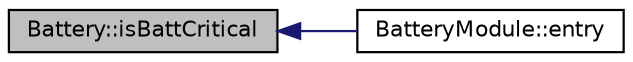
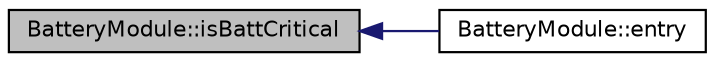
(143, 31) -> (184, 31)
